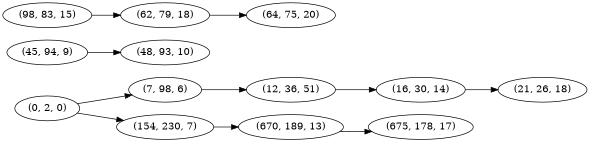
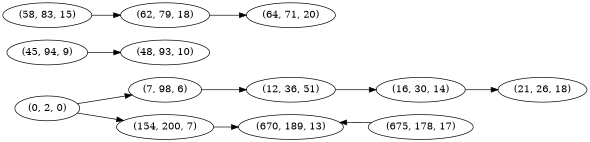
(47, 15) -> (47, 15)
(291, 15) -> (291, 15)
(165, 127) -> (165, 127)
(352, 132) -> (359, 122)
